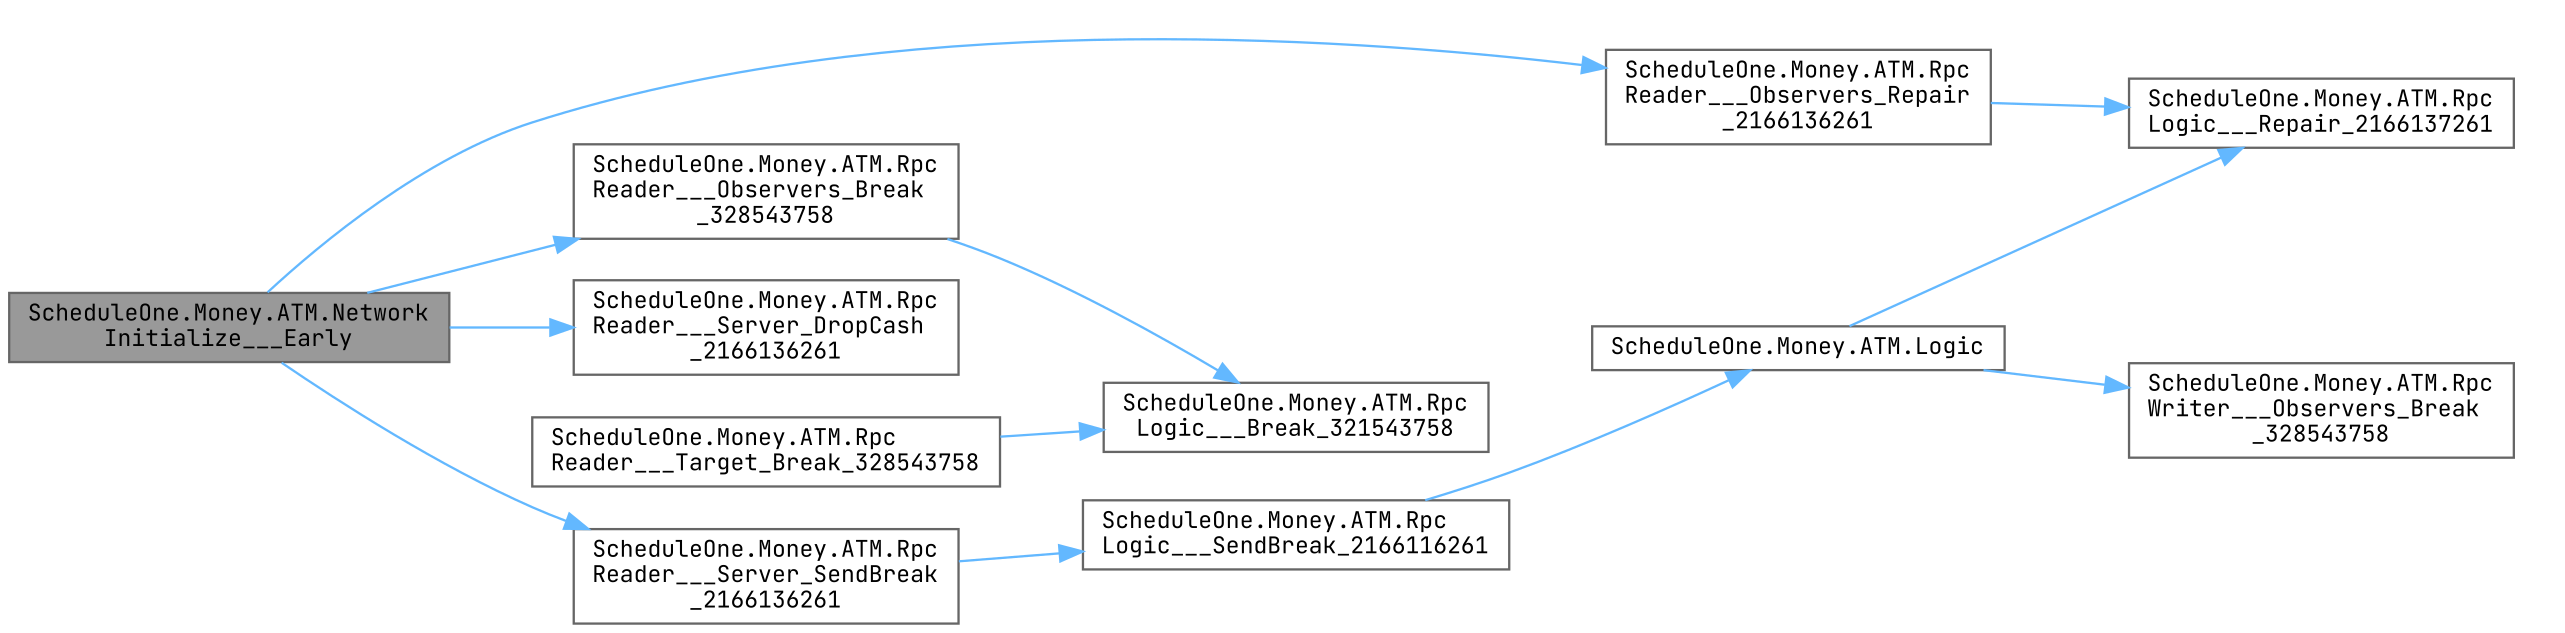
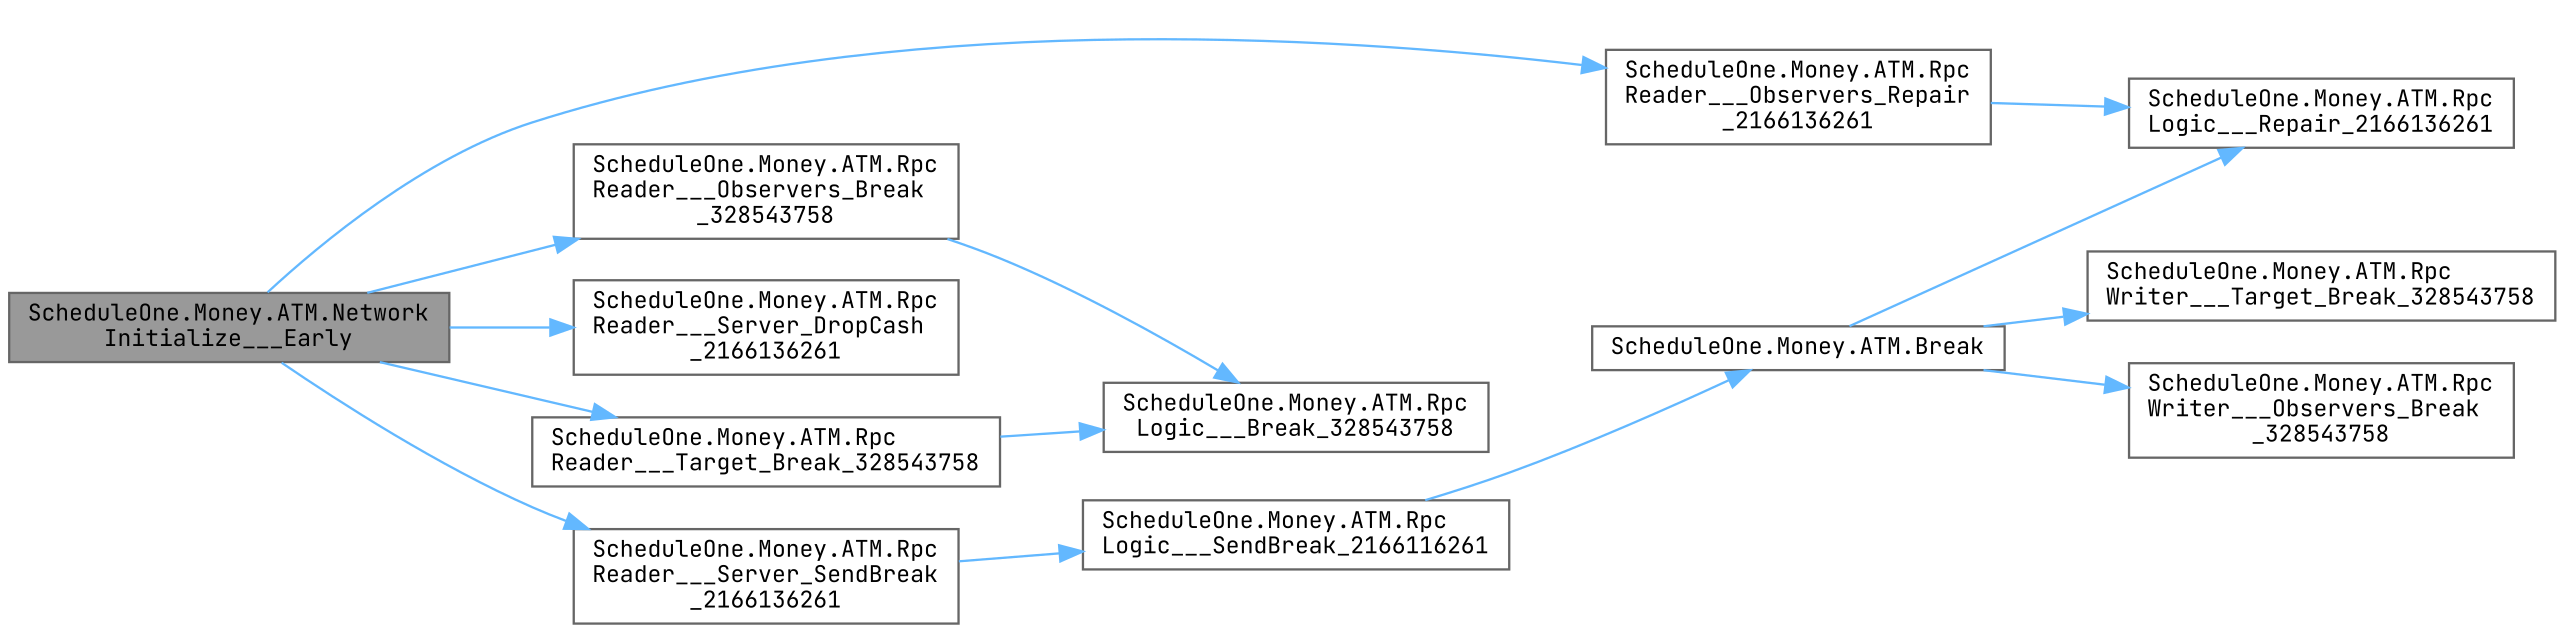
(2321, 113) -> (2321, 113)
none -> (2321, 286)
(1798, 348) -> (1798, 348)
none -> (486, 387)
(1296, 417) -> (1296, 417)
